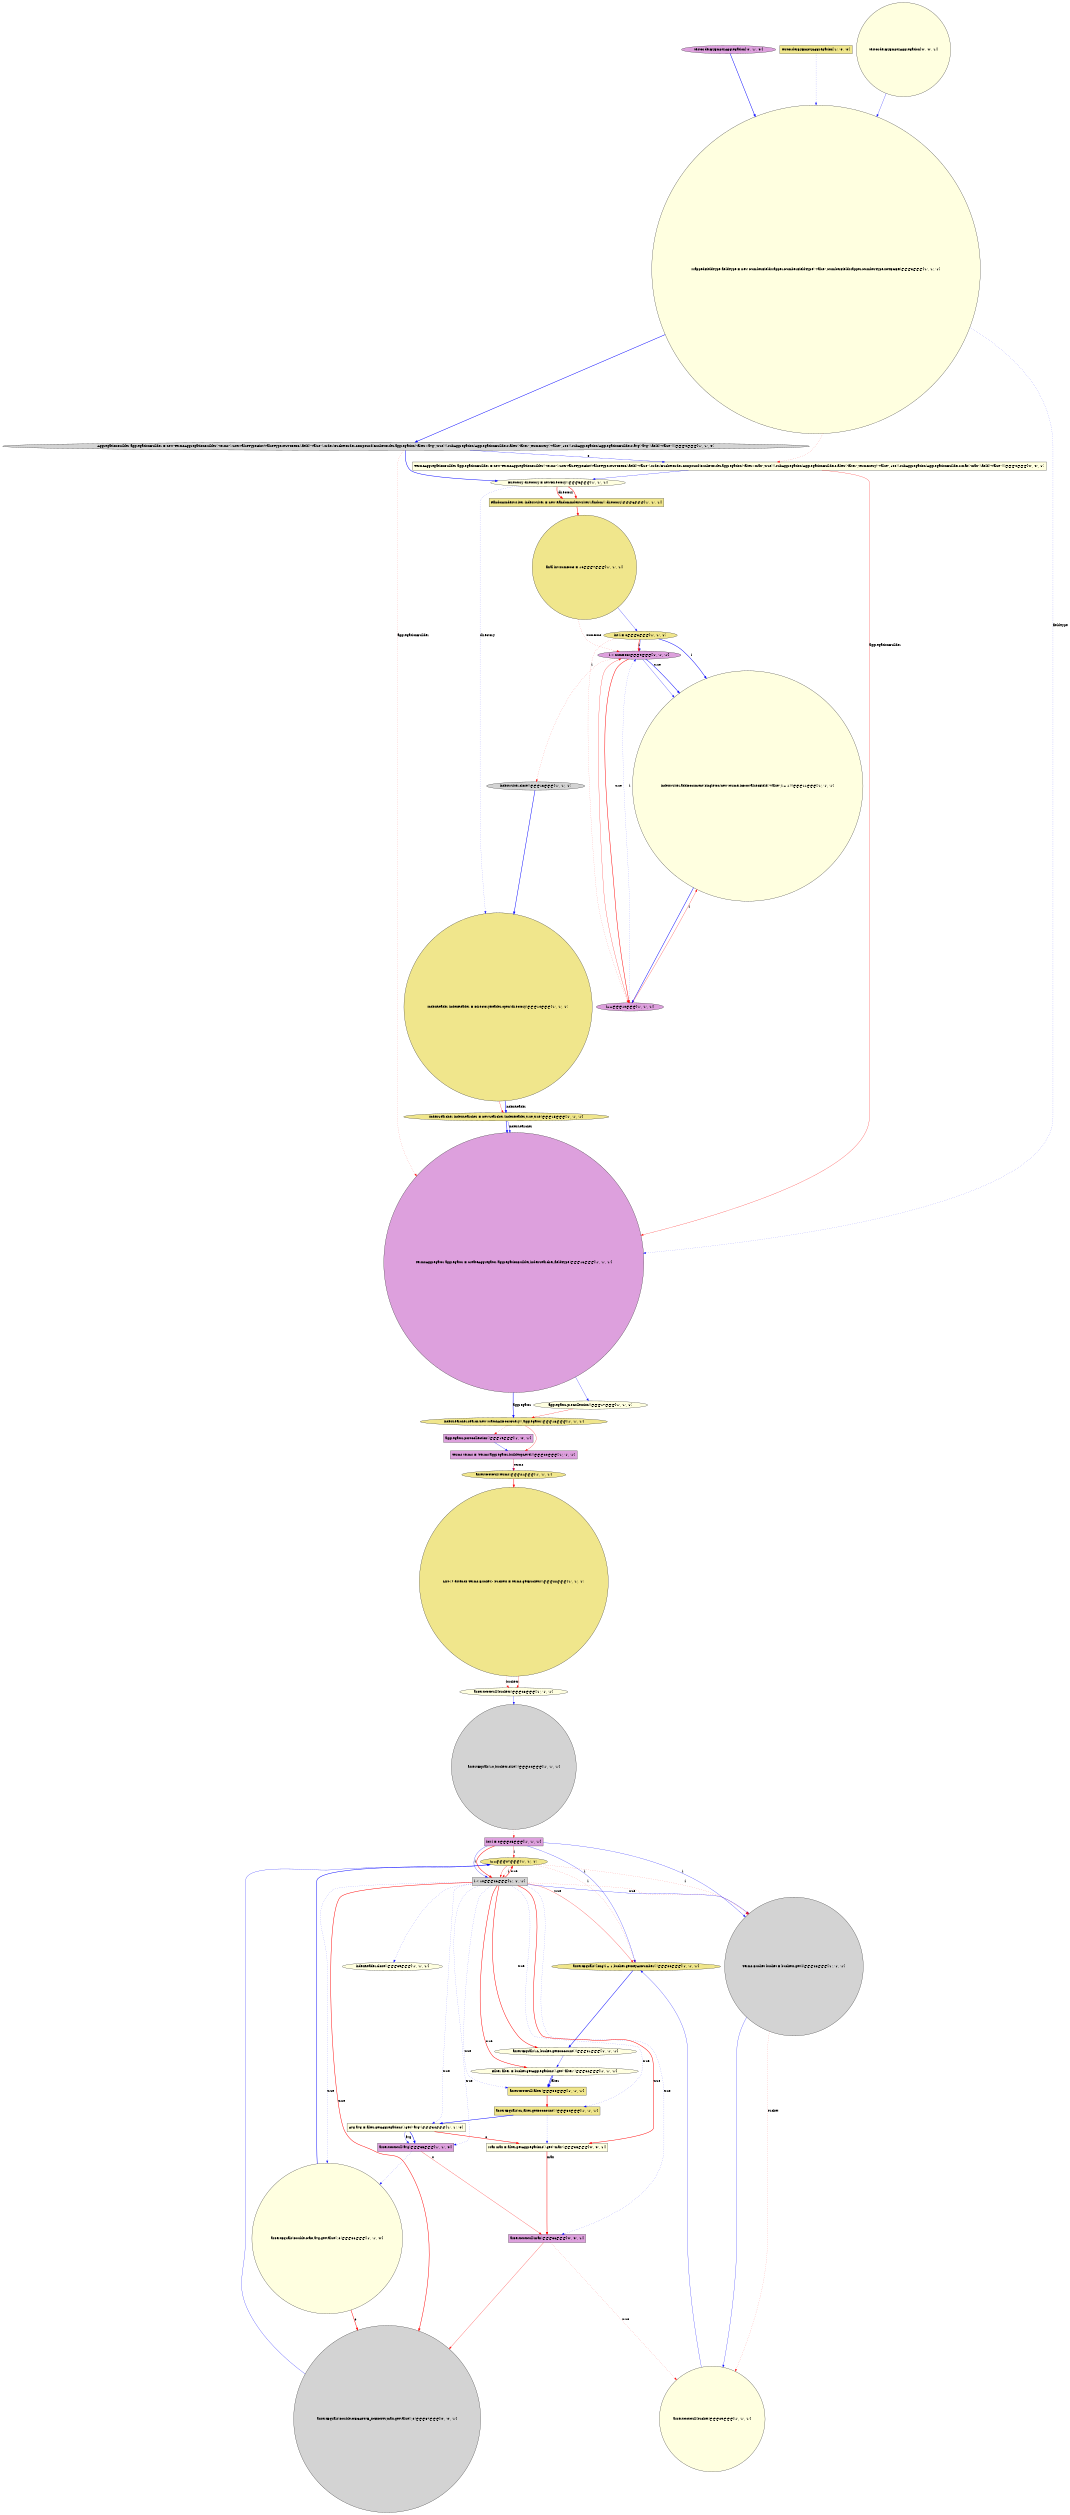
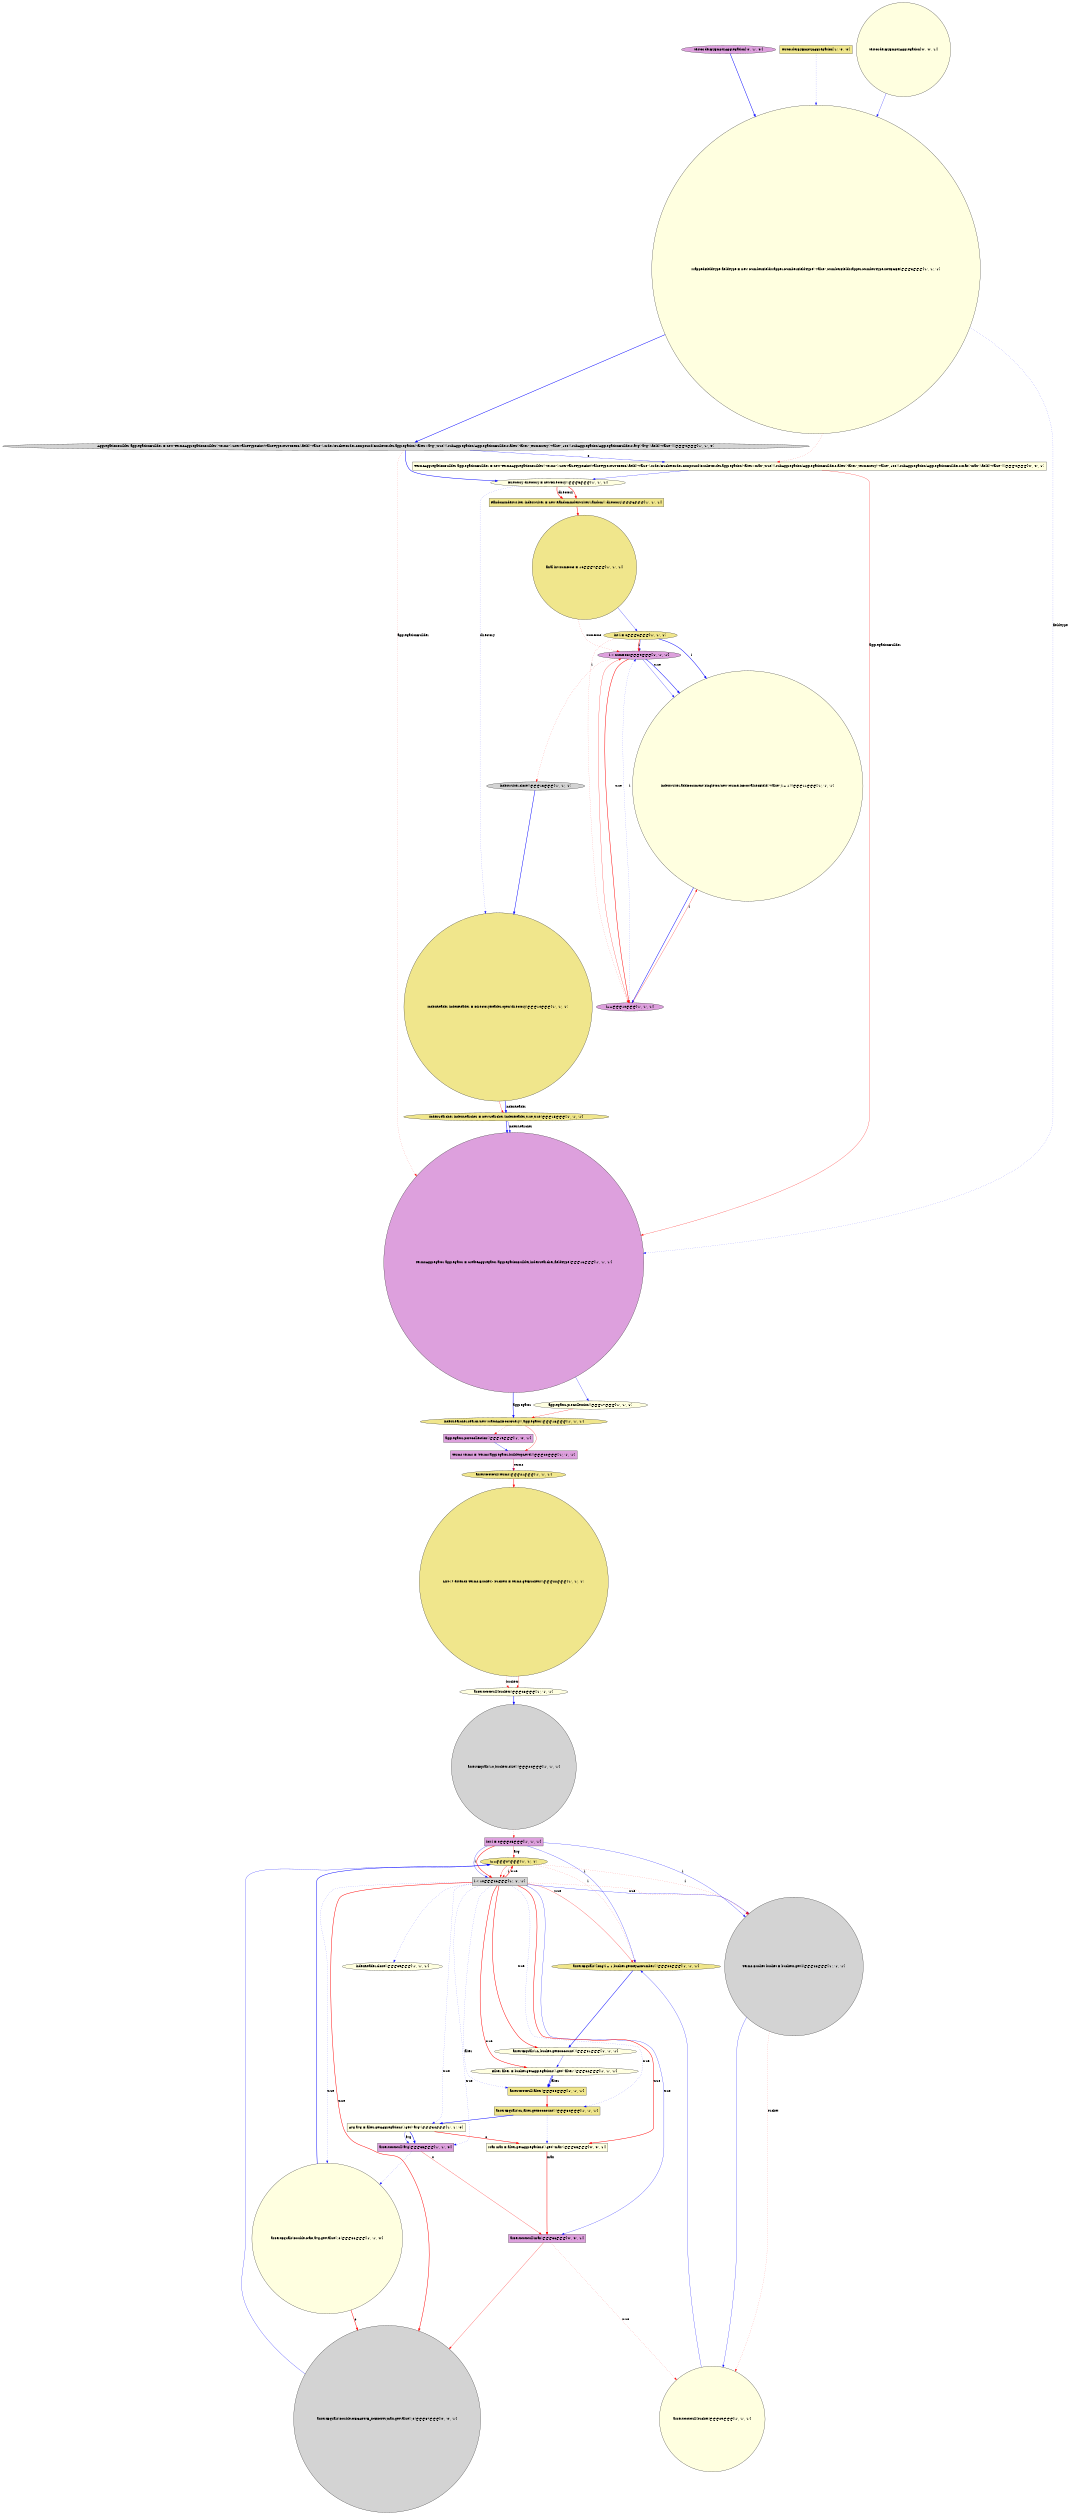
(514, 1699) -> (514, 1699)
(514, 1852) -> (517, 1852)
(642, 2042) -> (642, 2042)
(468, 2052) -> (468, 2052)
